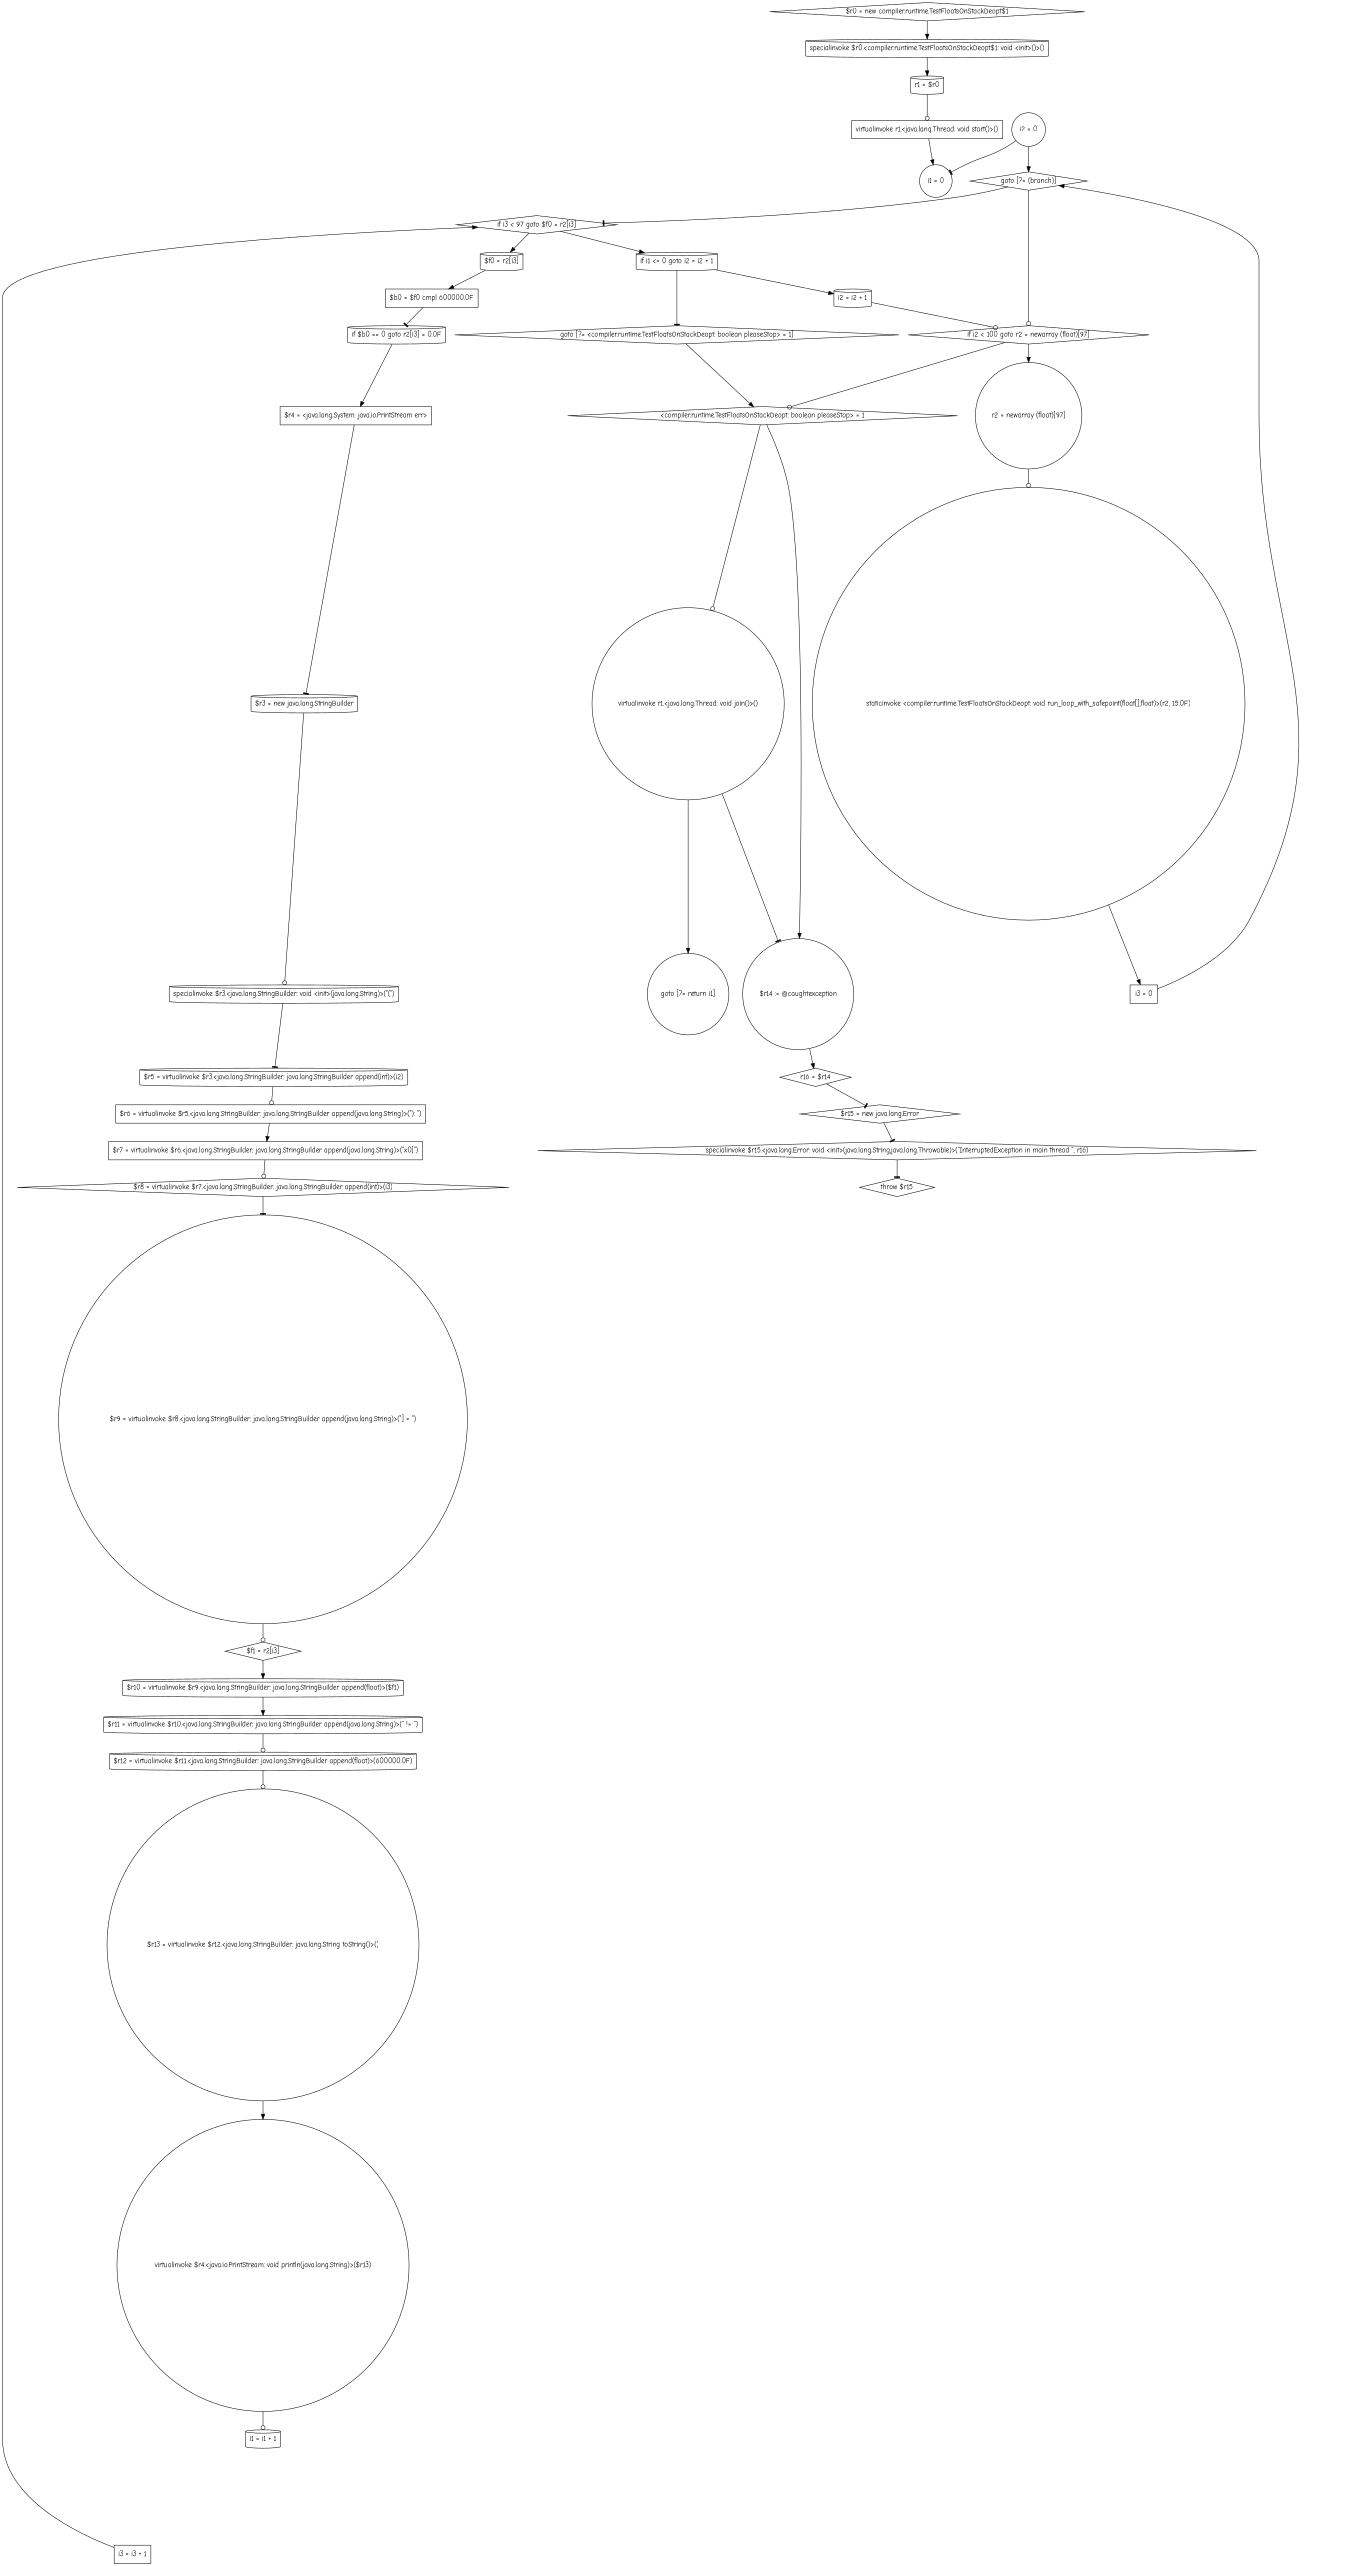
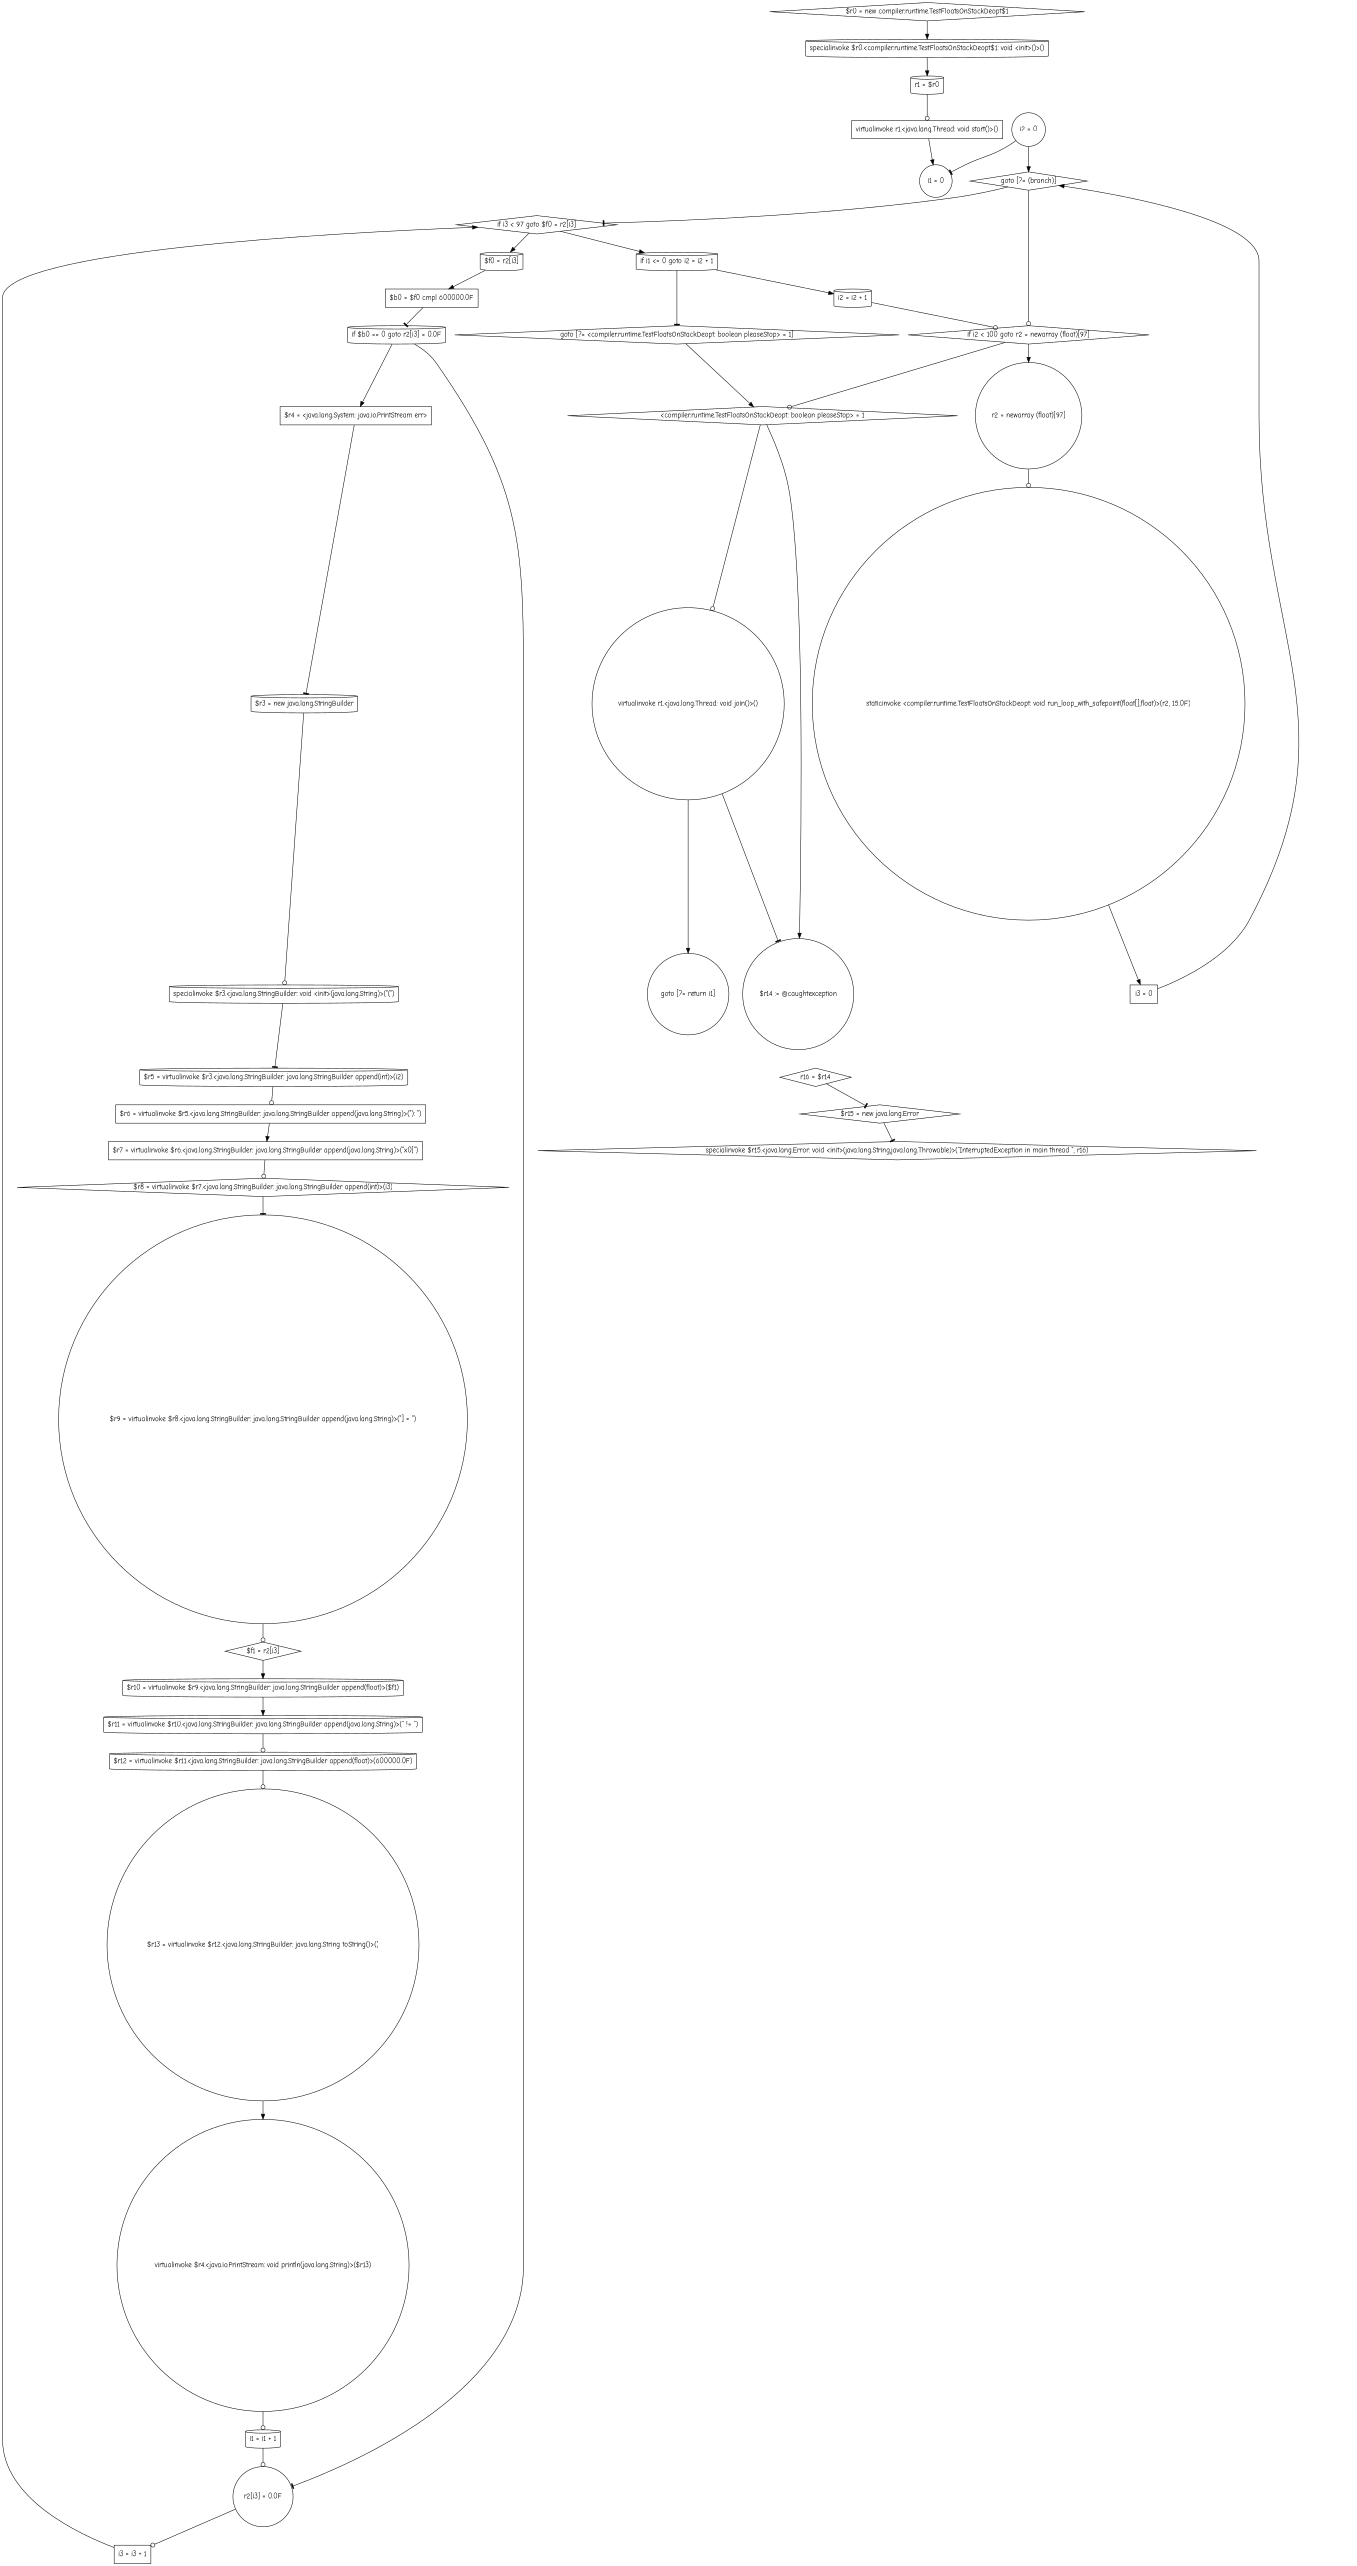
(811, 1056) -> none
(897, 1187) -> none
none -> (263, 2497)
